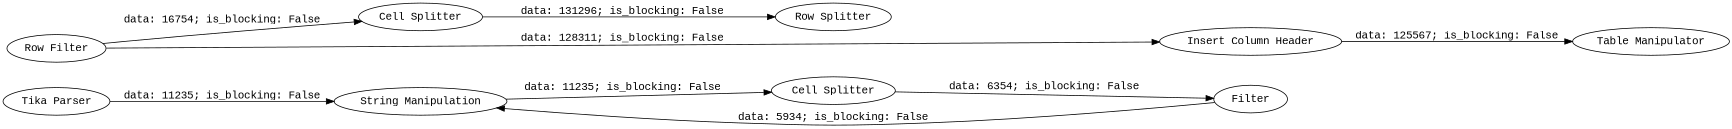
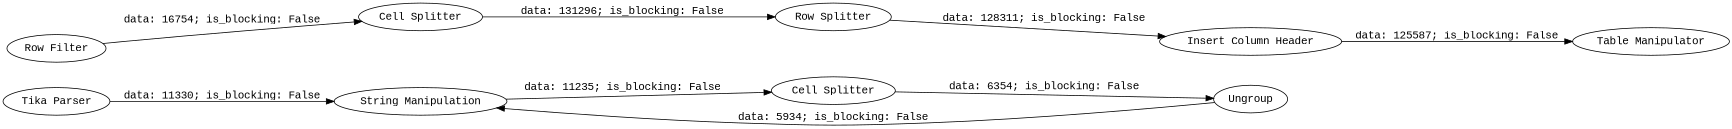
(1457, 36) -> (1457, 36)
(629, 45) -> (1024, 28)
(222, 96) -> (222, 96)
(1251, 99) -> (1251, 99)
